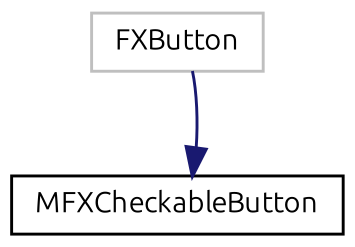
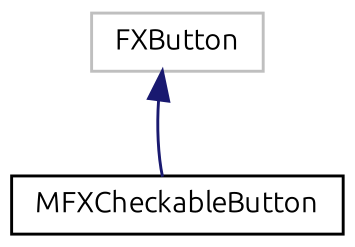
(197, 109) -> (158, 138)
